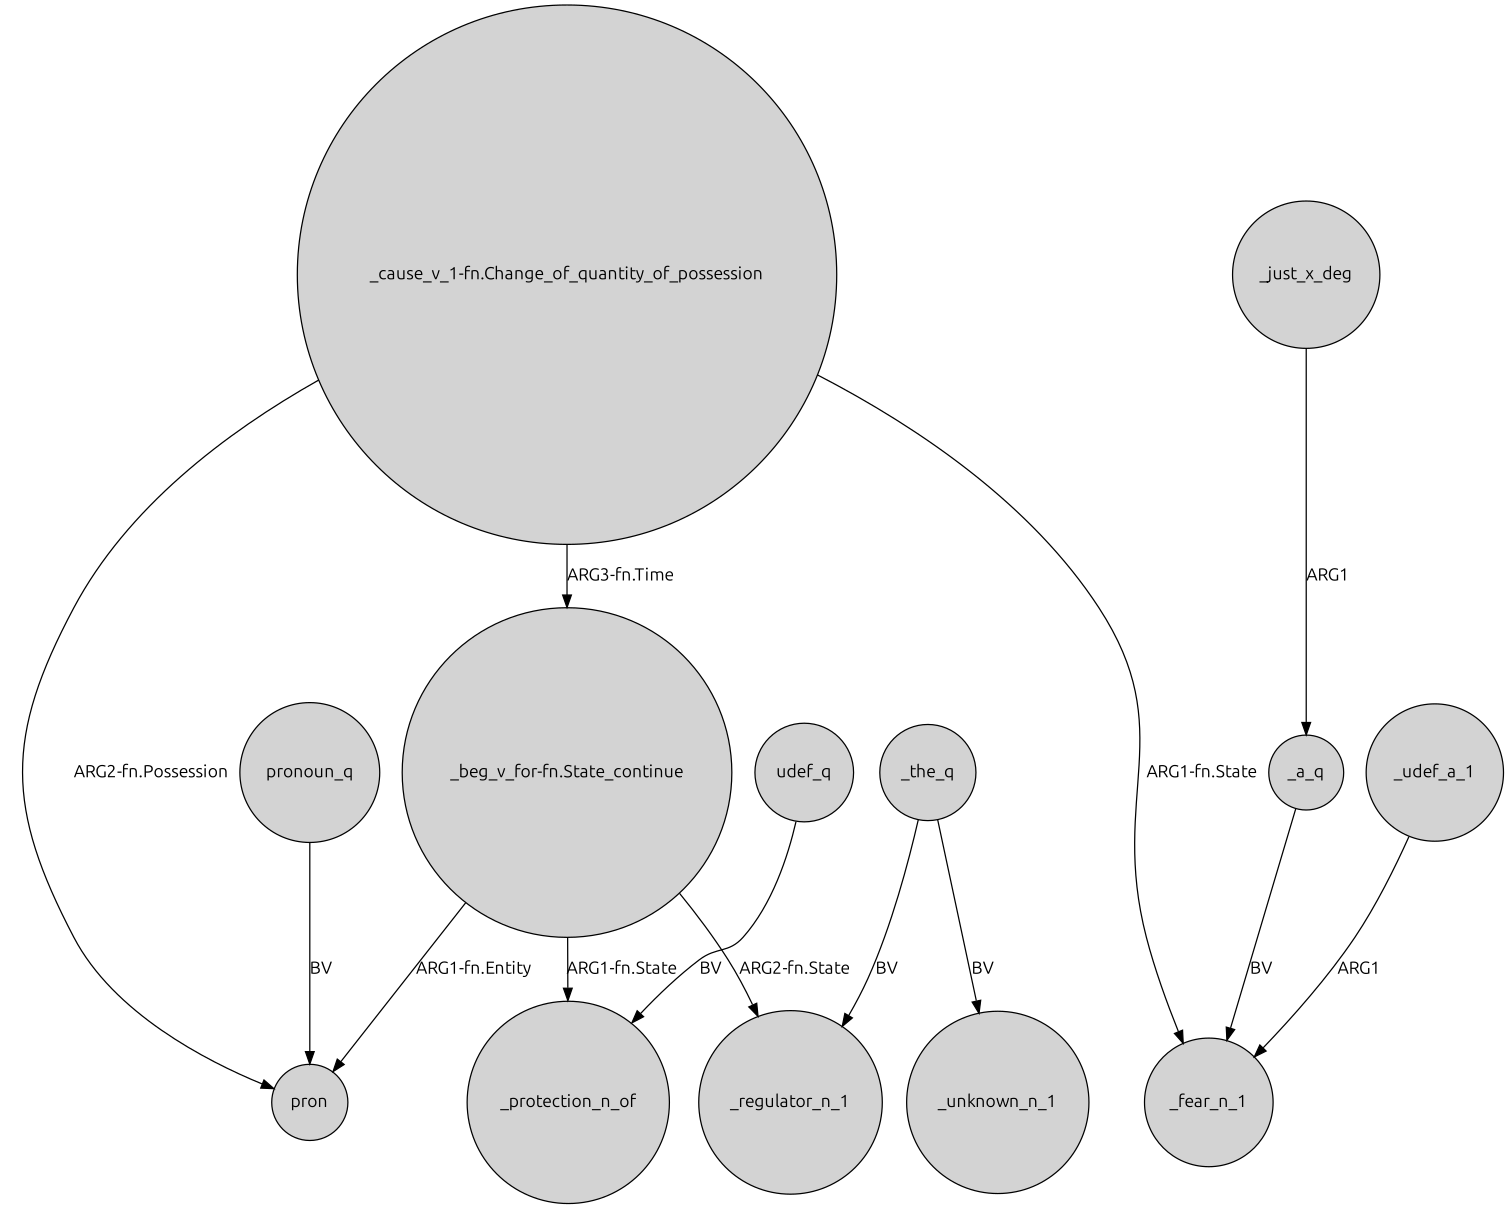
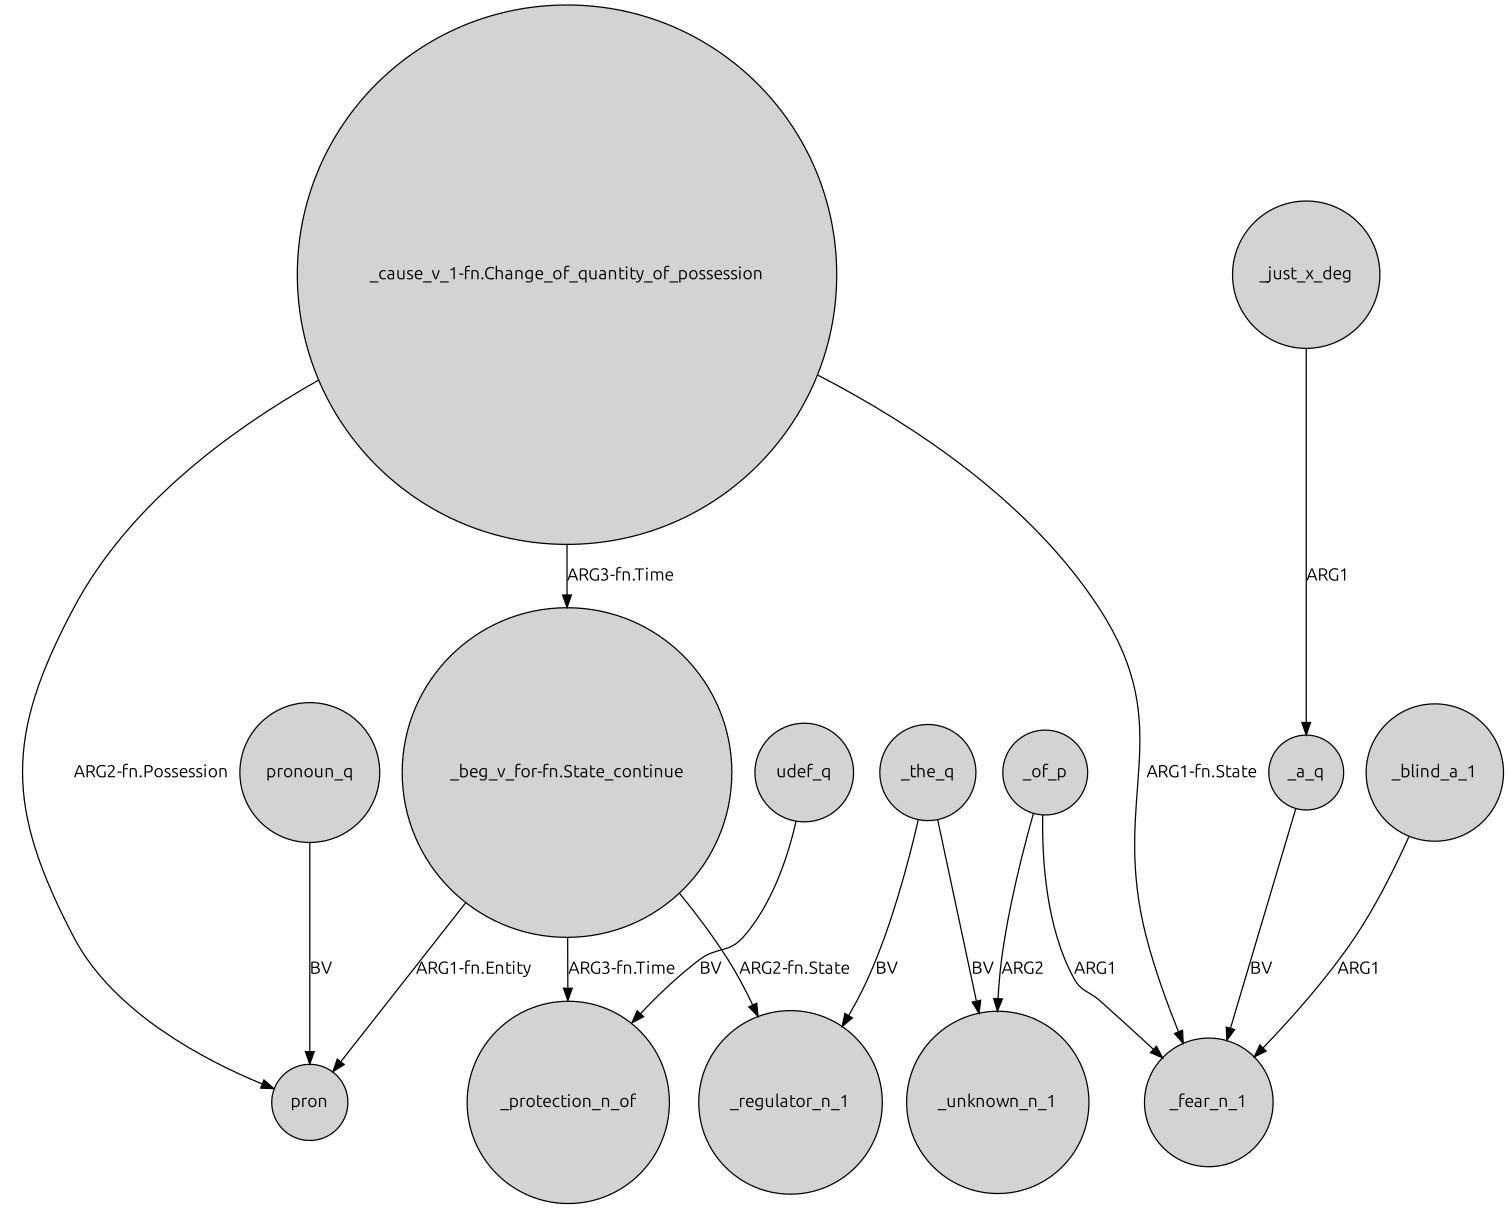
none -> (1045, 773)
(1435, 773) -> (1435, 773)
(622, 969) -> (622, 969)
